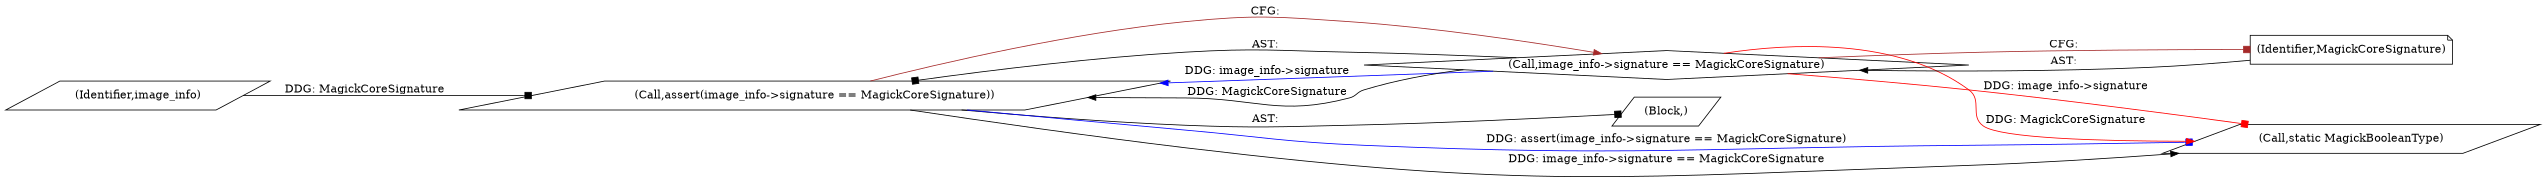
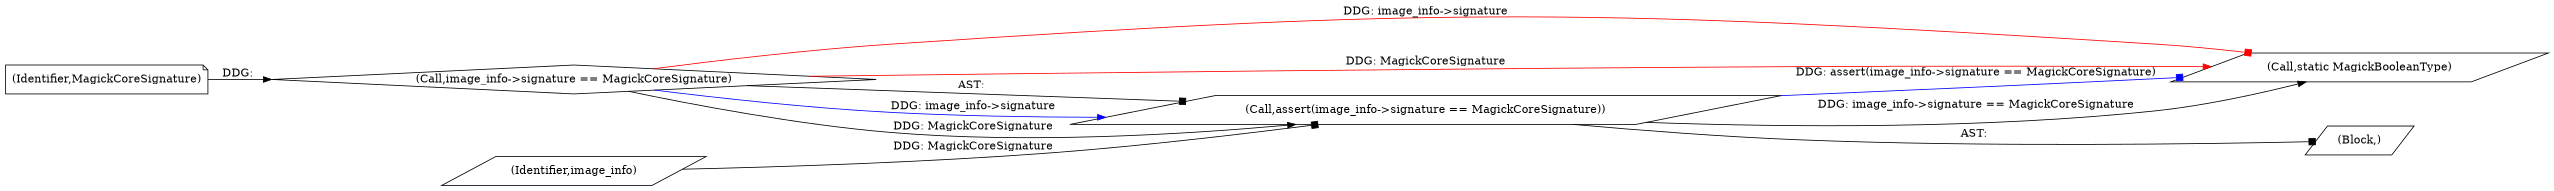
(1230, 18) -> none
(2030, 51) -> none
(2066, 61) -> (240, 73)
